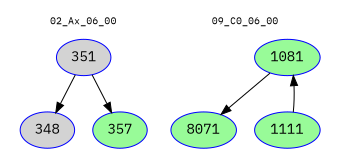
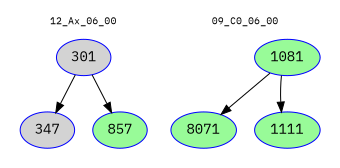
(84, 22) -> (84, 22)
(84, 57) -> (84, 57)
(294, 99) -> (281, 89)
(47, 130) -> (47, 130)
(120, 130) -> (120, 130)
